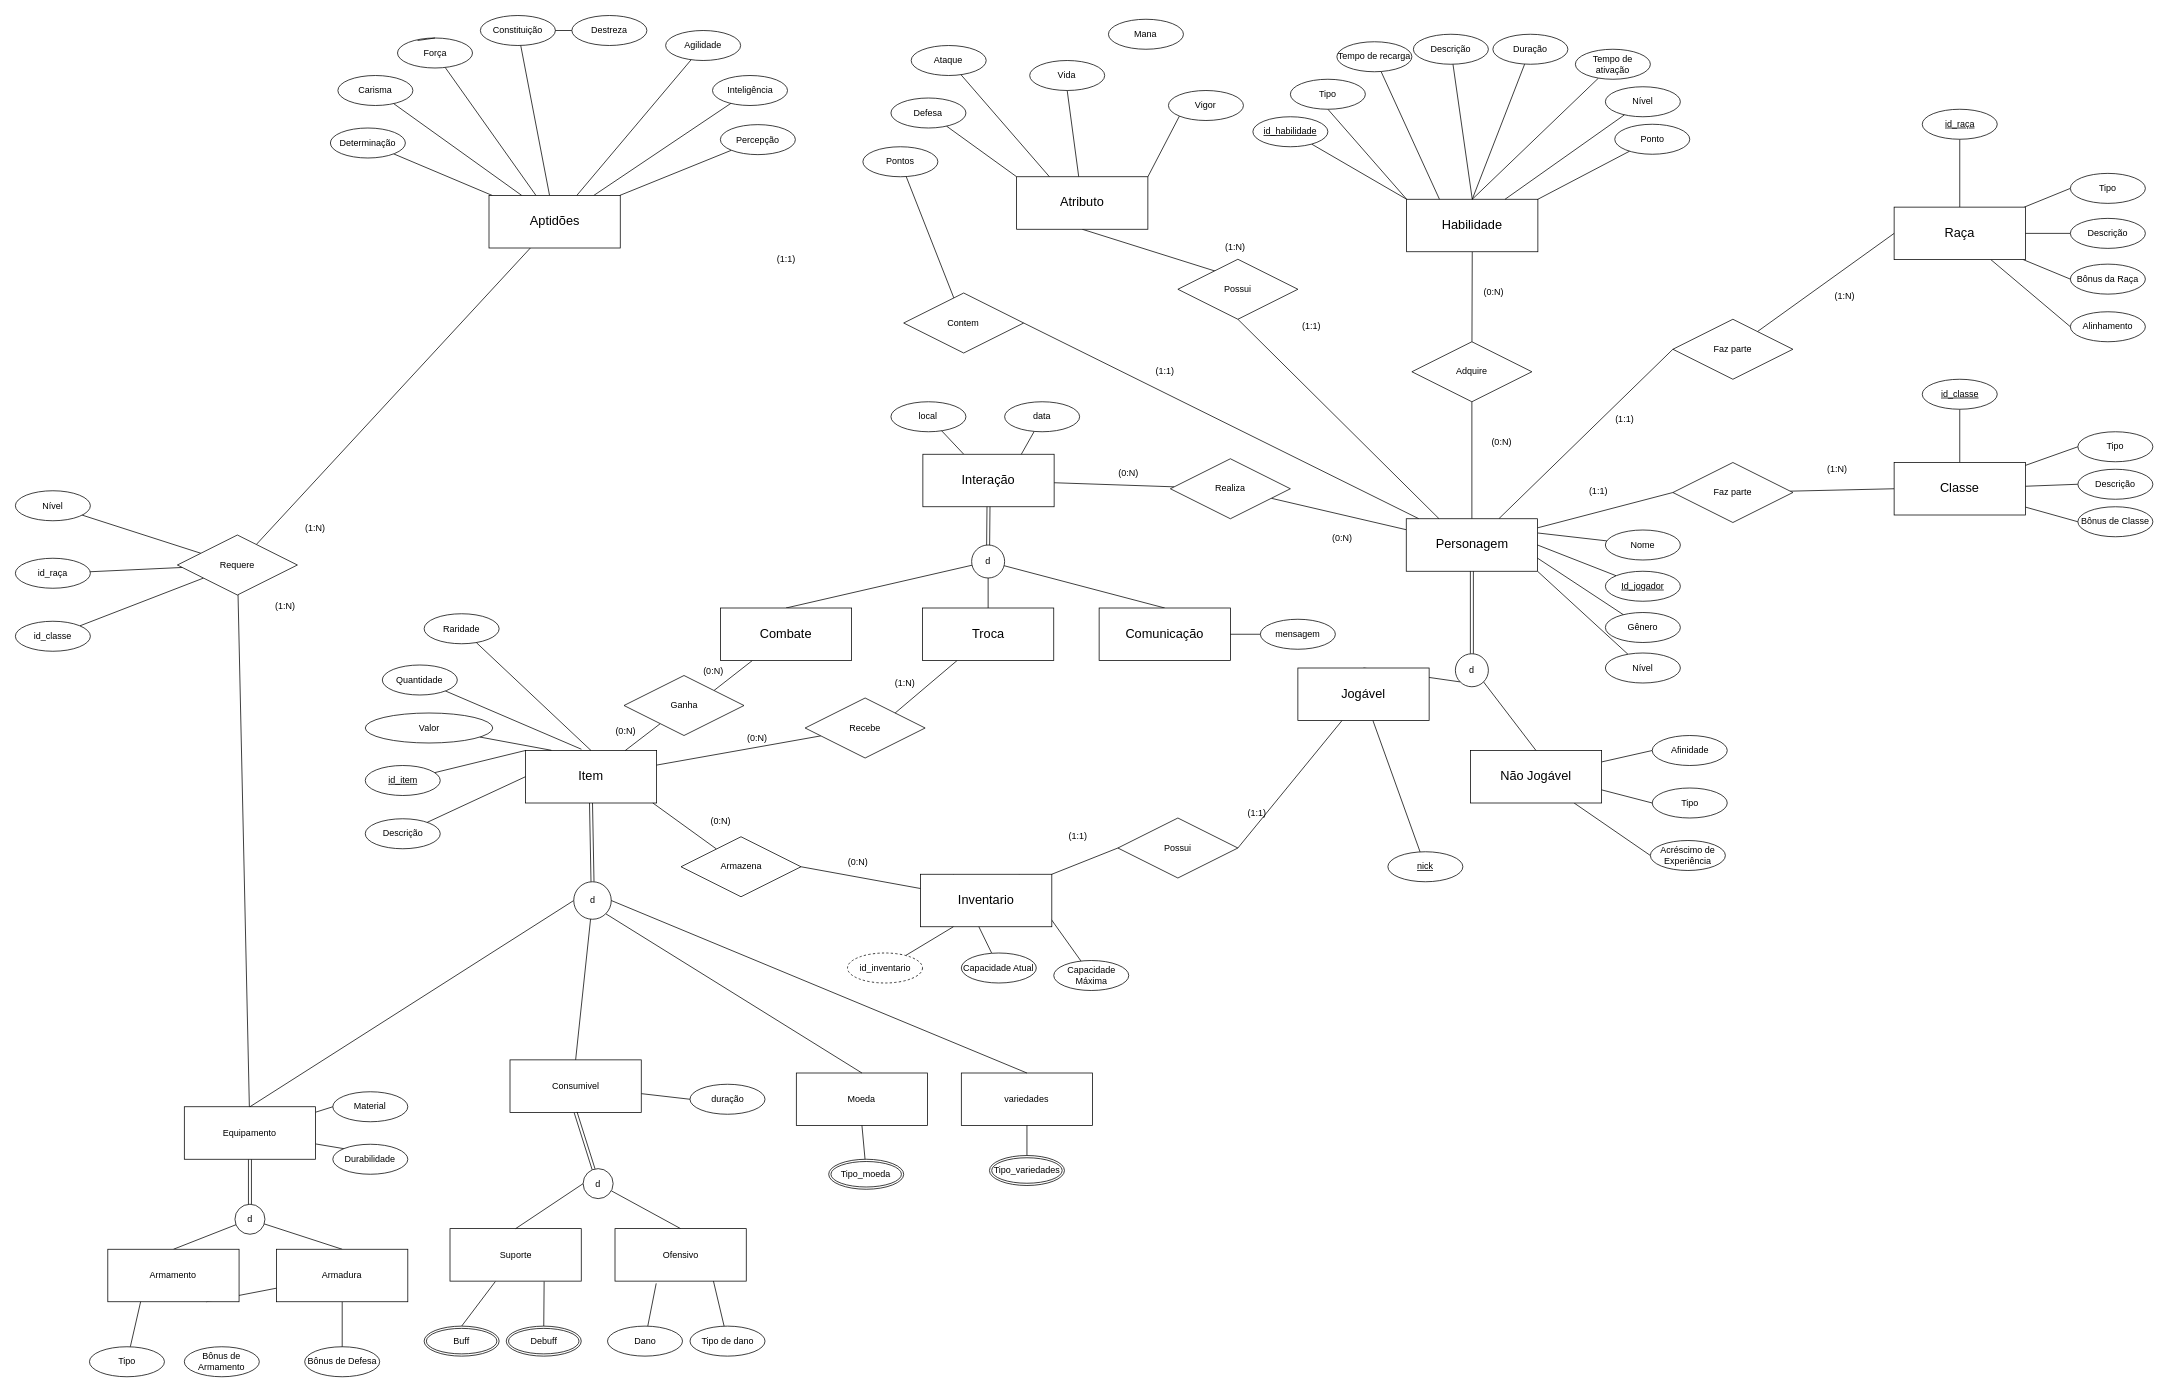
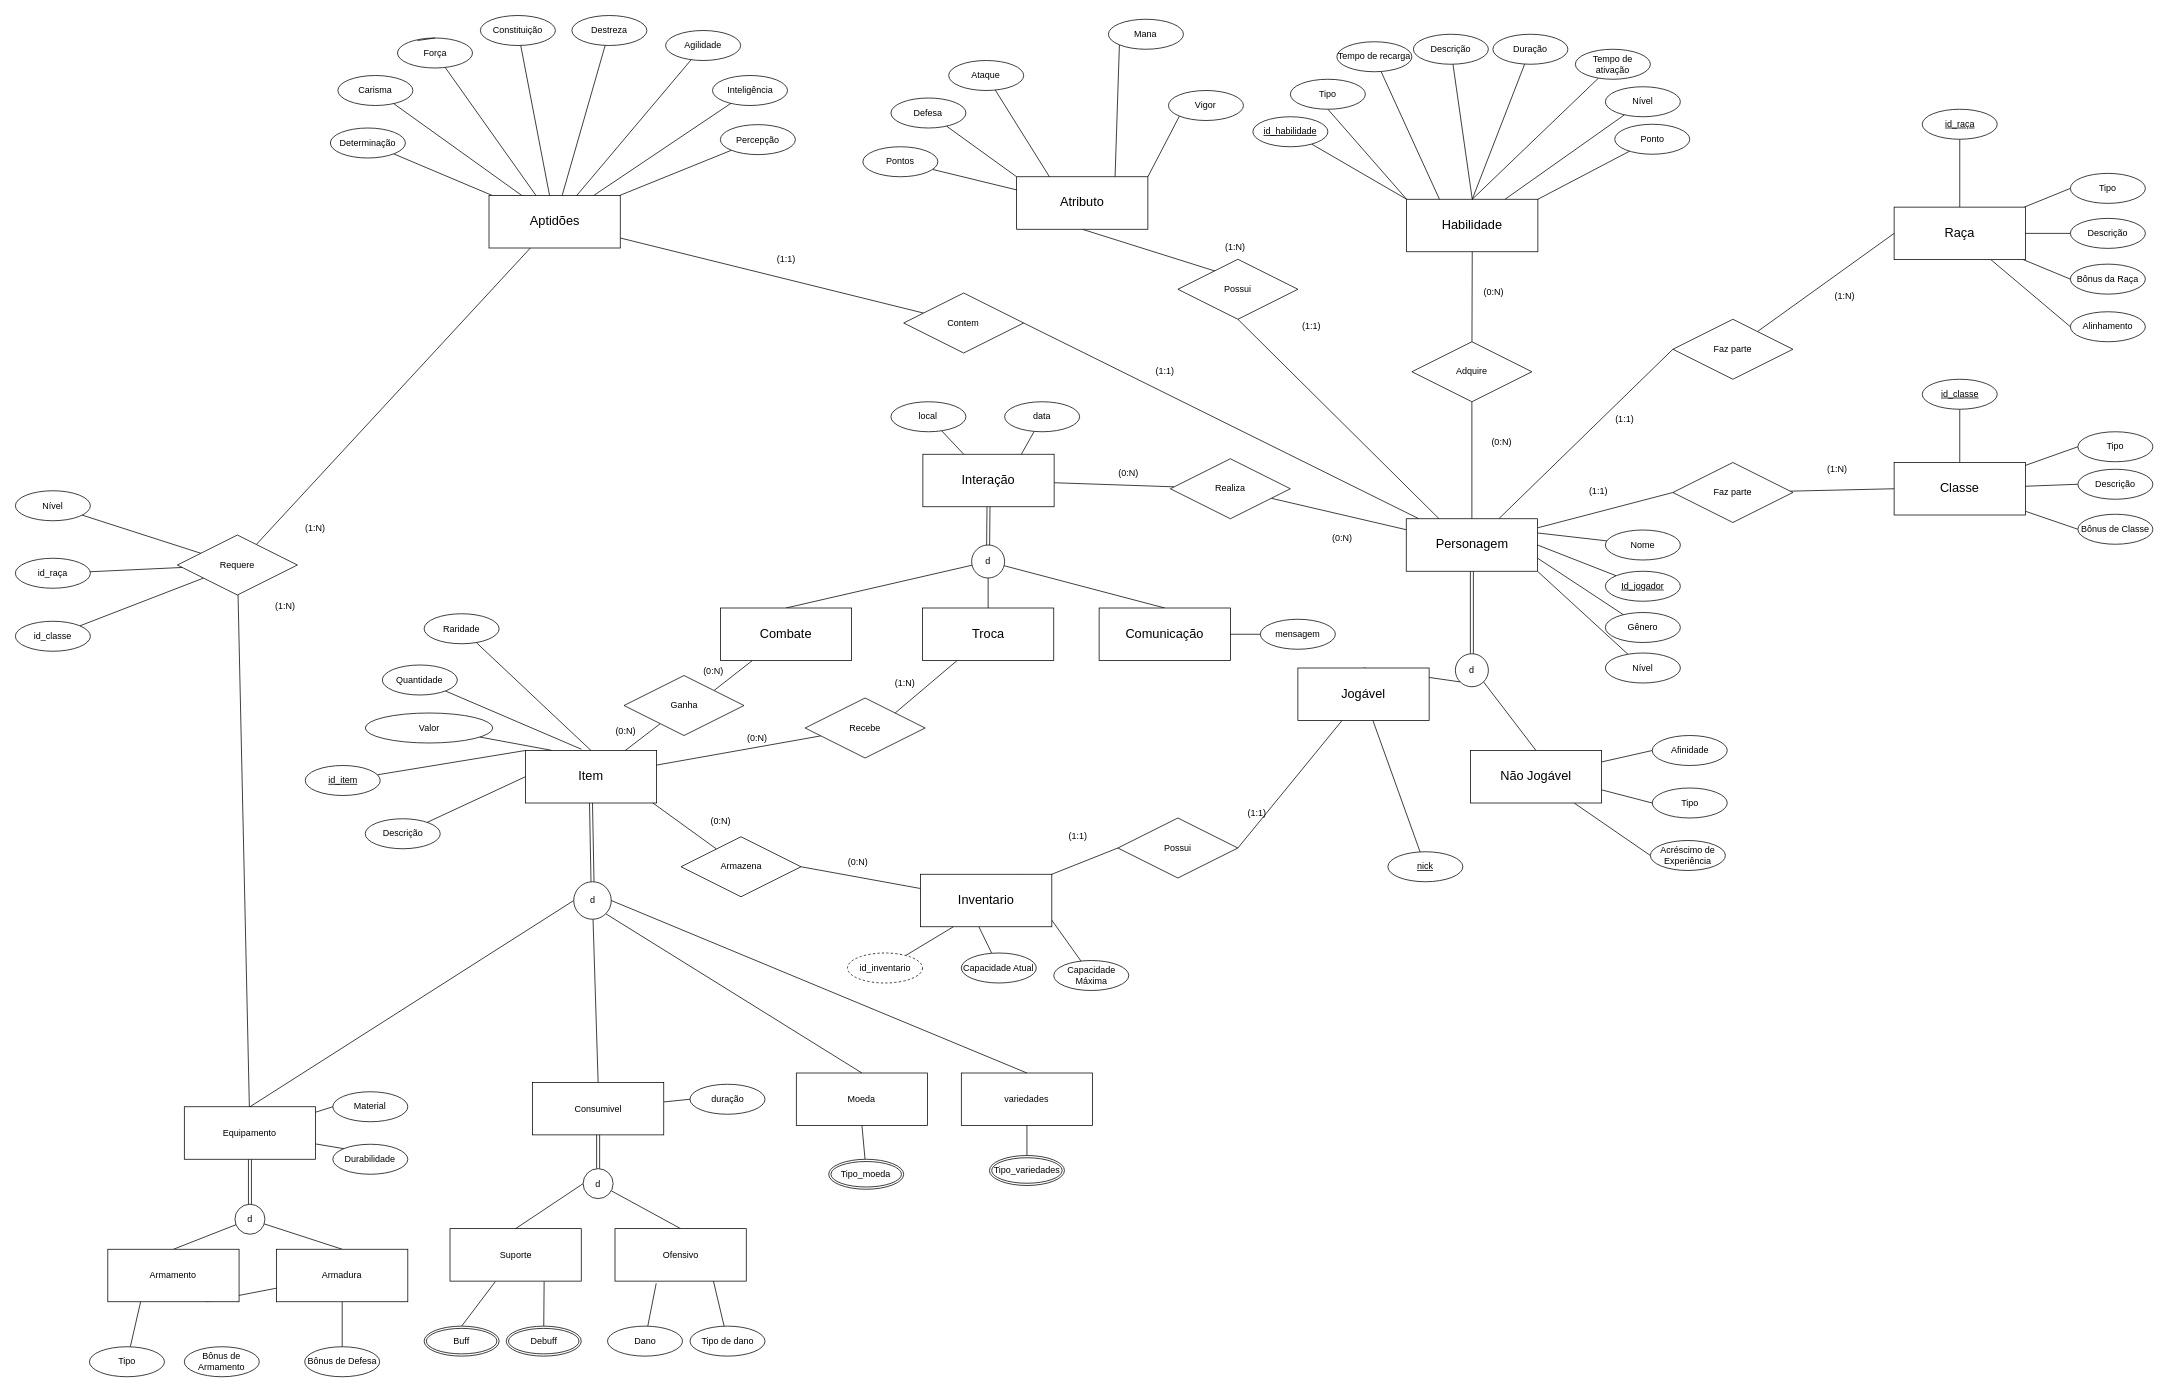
(564, 30) -> (584, 120)
(949, 60) -> (986, 75)
(1067, 75) -> none
none -> (1117, 111)
(1073, 134) -> none
(930, 237) -> (975, 180)
none -> (772, 275)
(2115, 522) -> (2115, 529)
(403, 780) -> (343, 780)
(576, 1086) -> (598, 1109)
